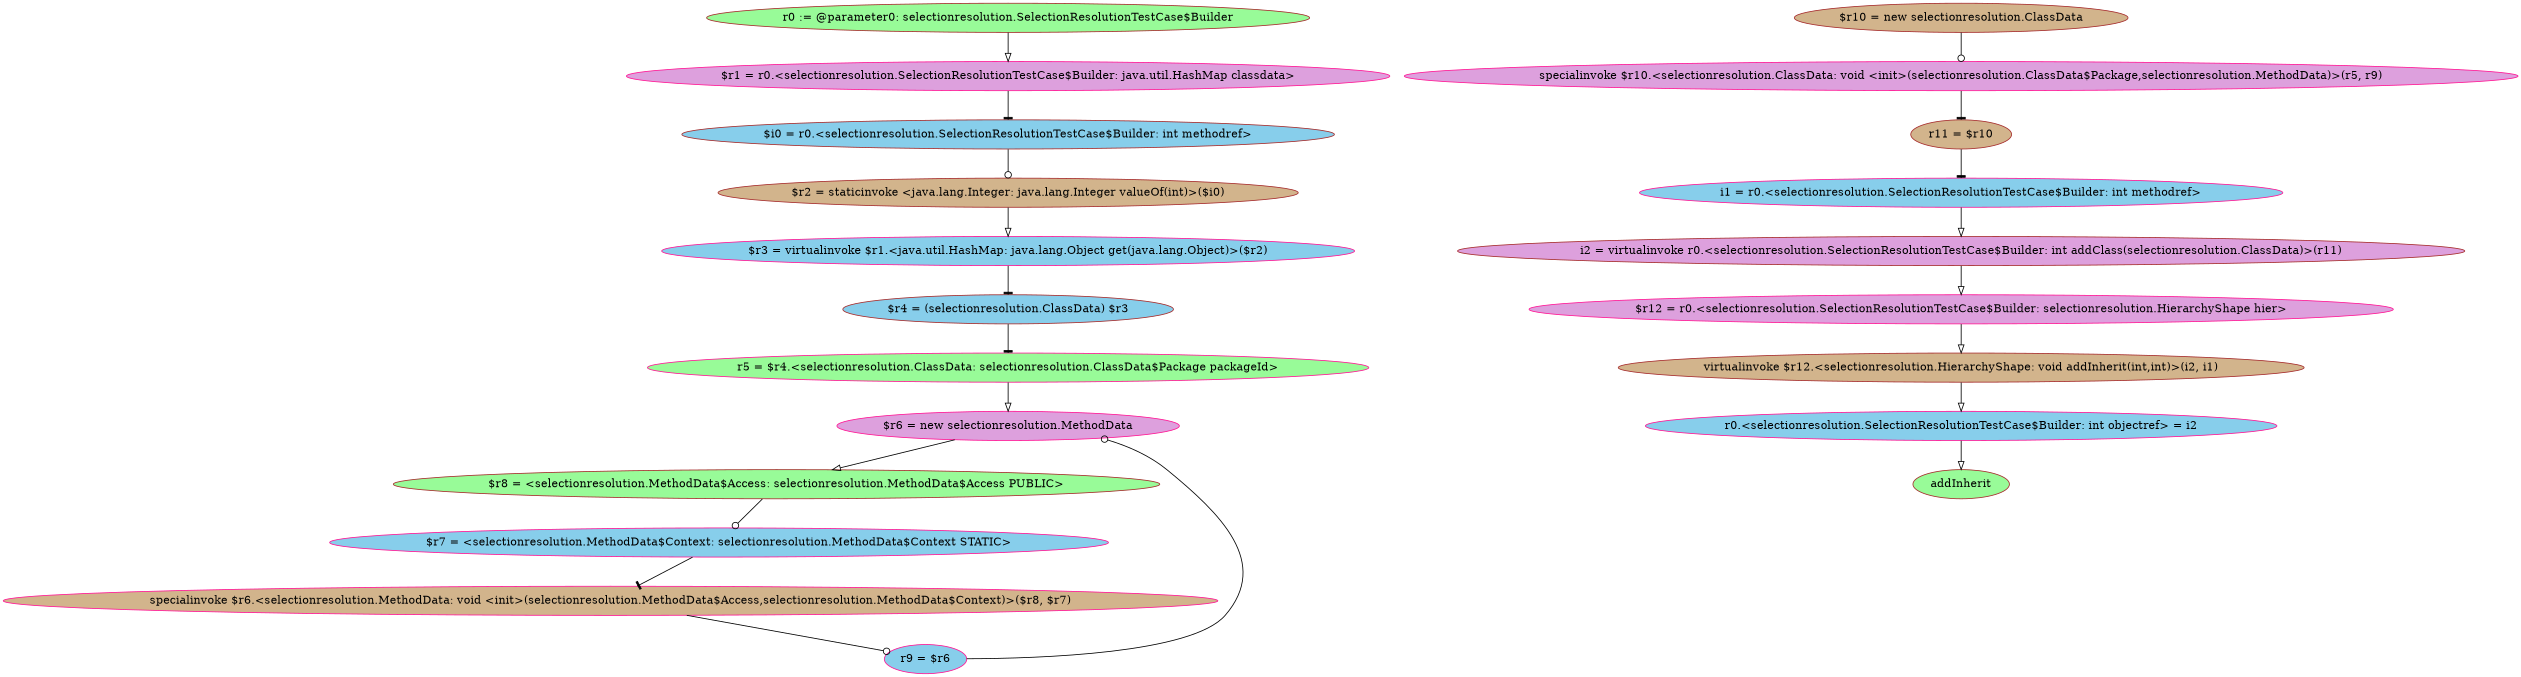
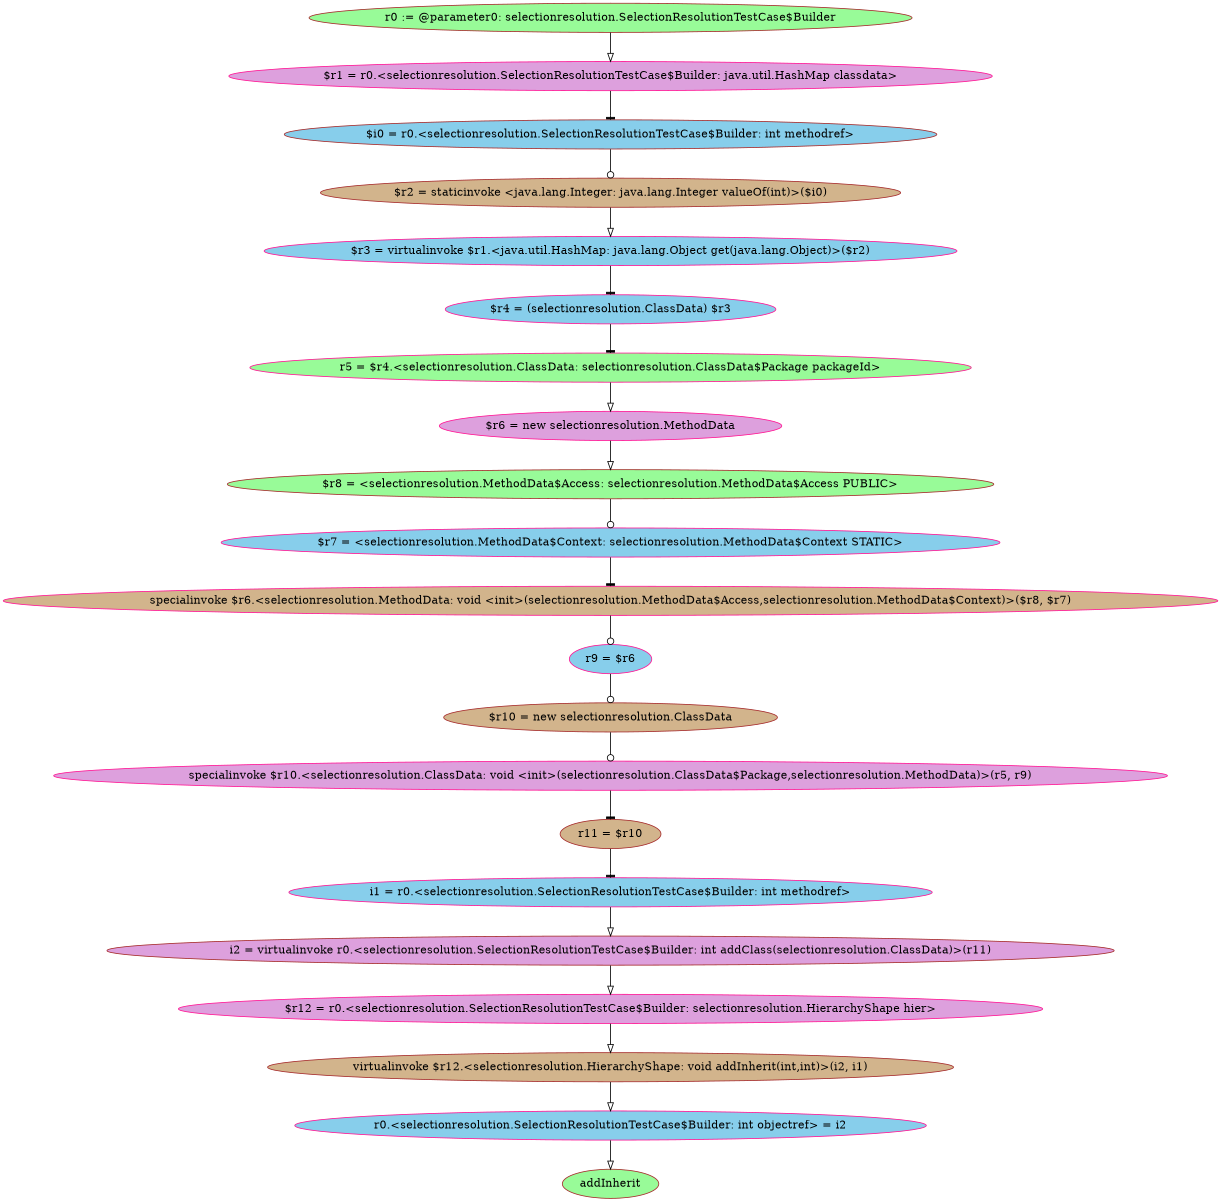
(1008, 309) -> (611, 309)
(1217, 621) -> (611, 685)
